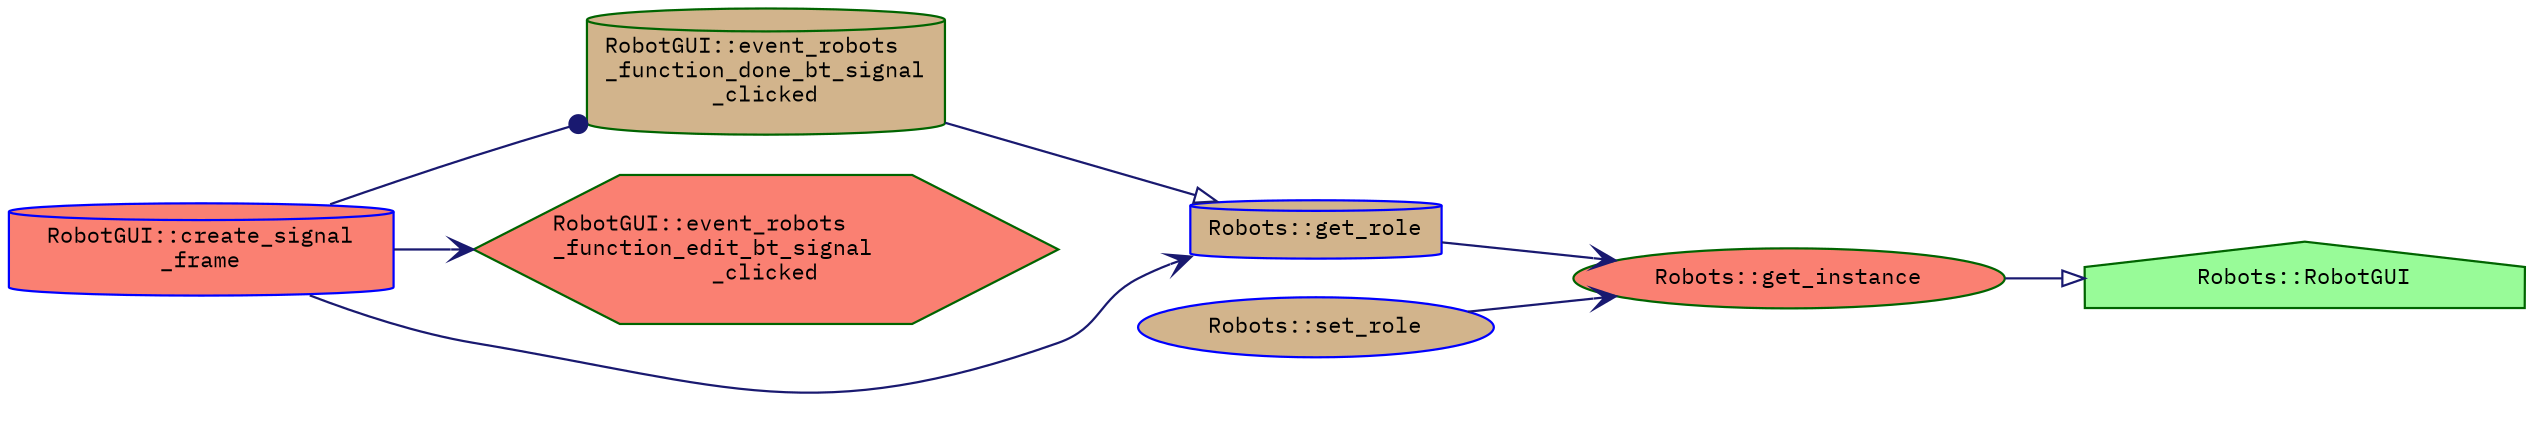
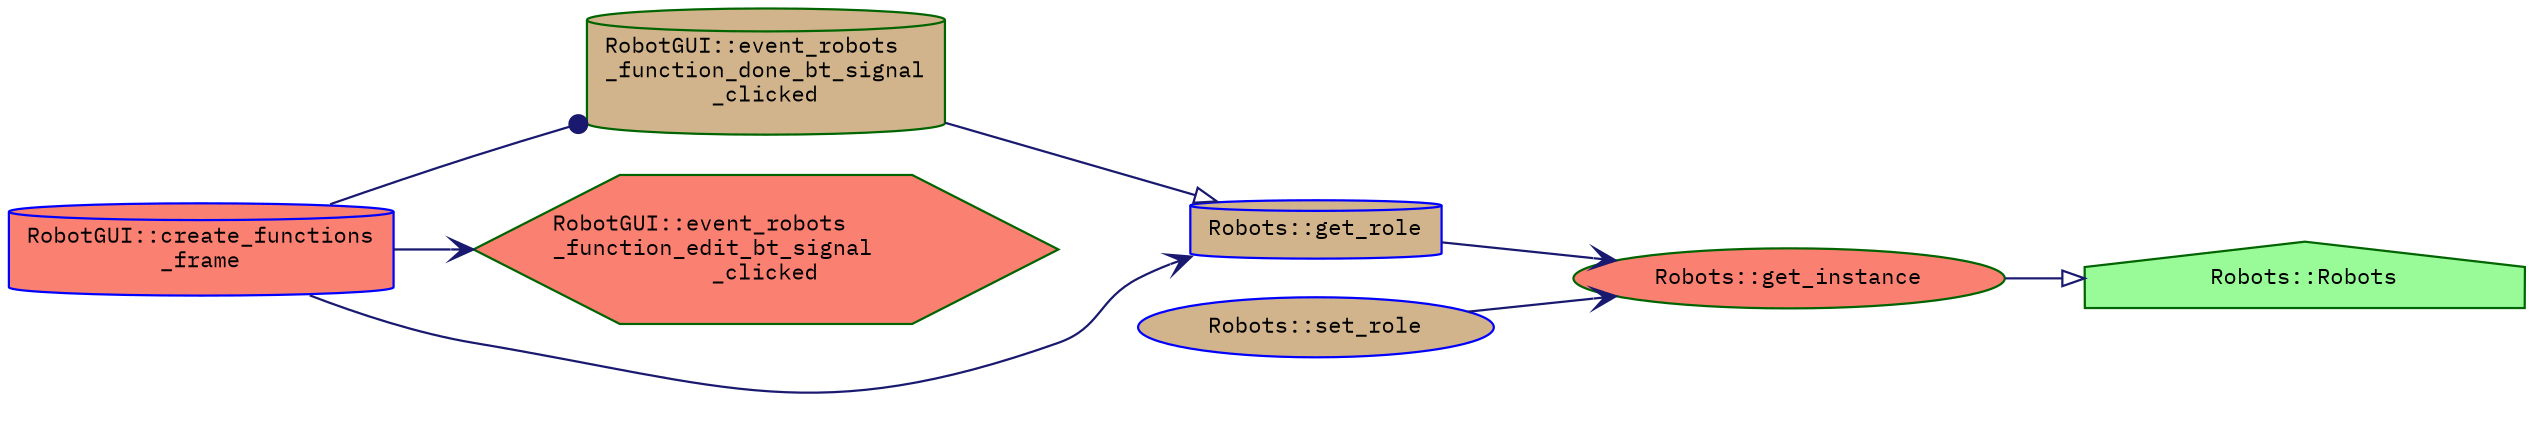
(201, 249) -> (201, 249)
(2305, 278) -> (2305, 278)
